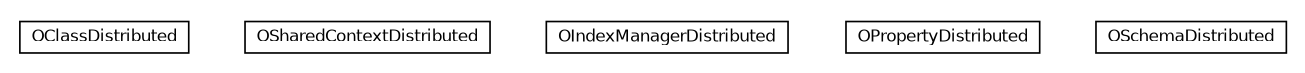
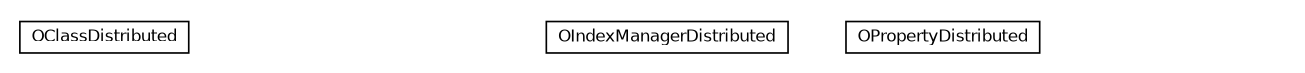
(368, 36) -> none
(1190, 36) -> none
